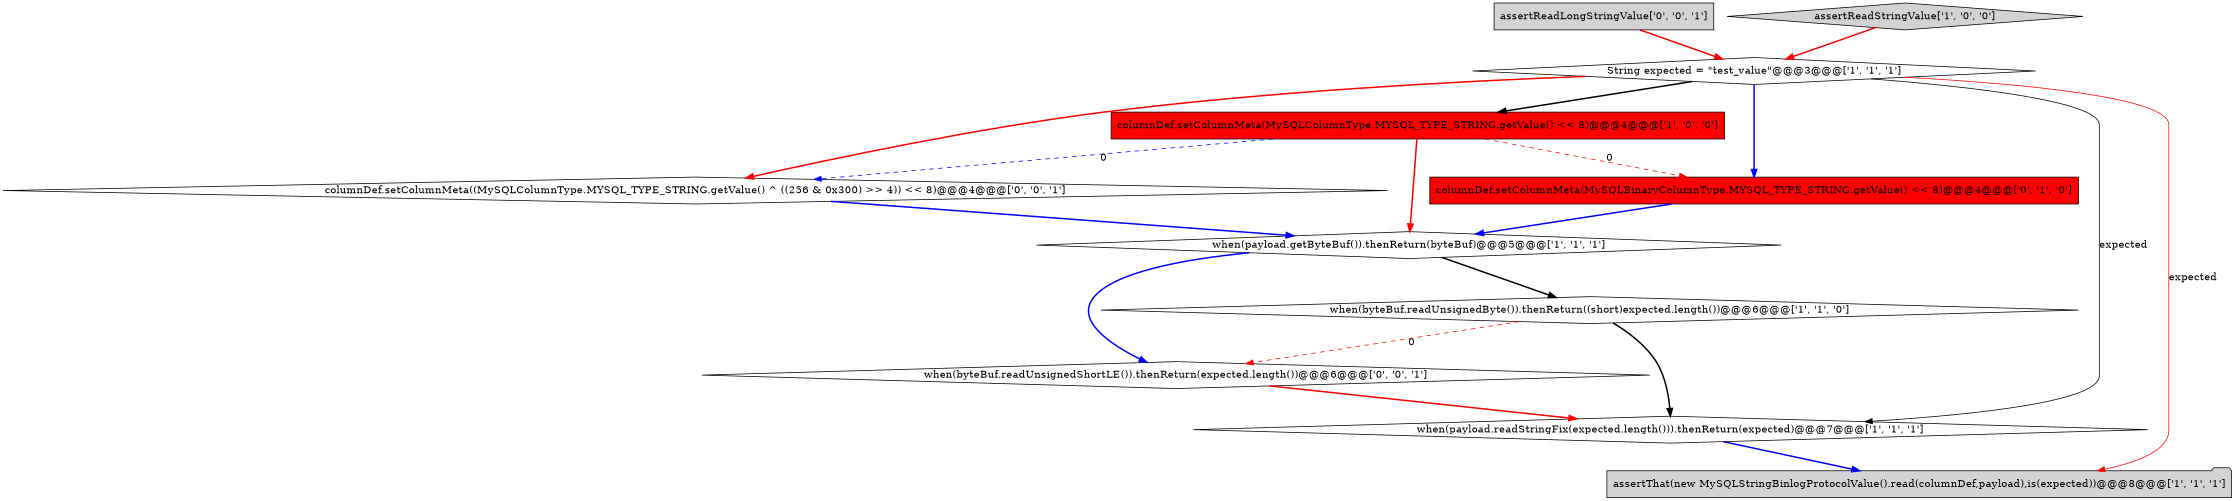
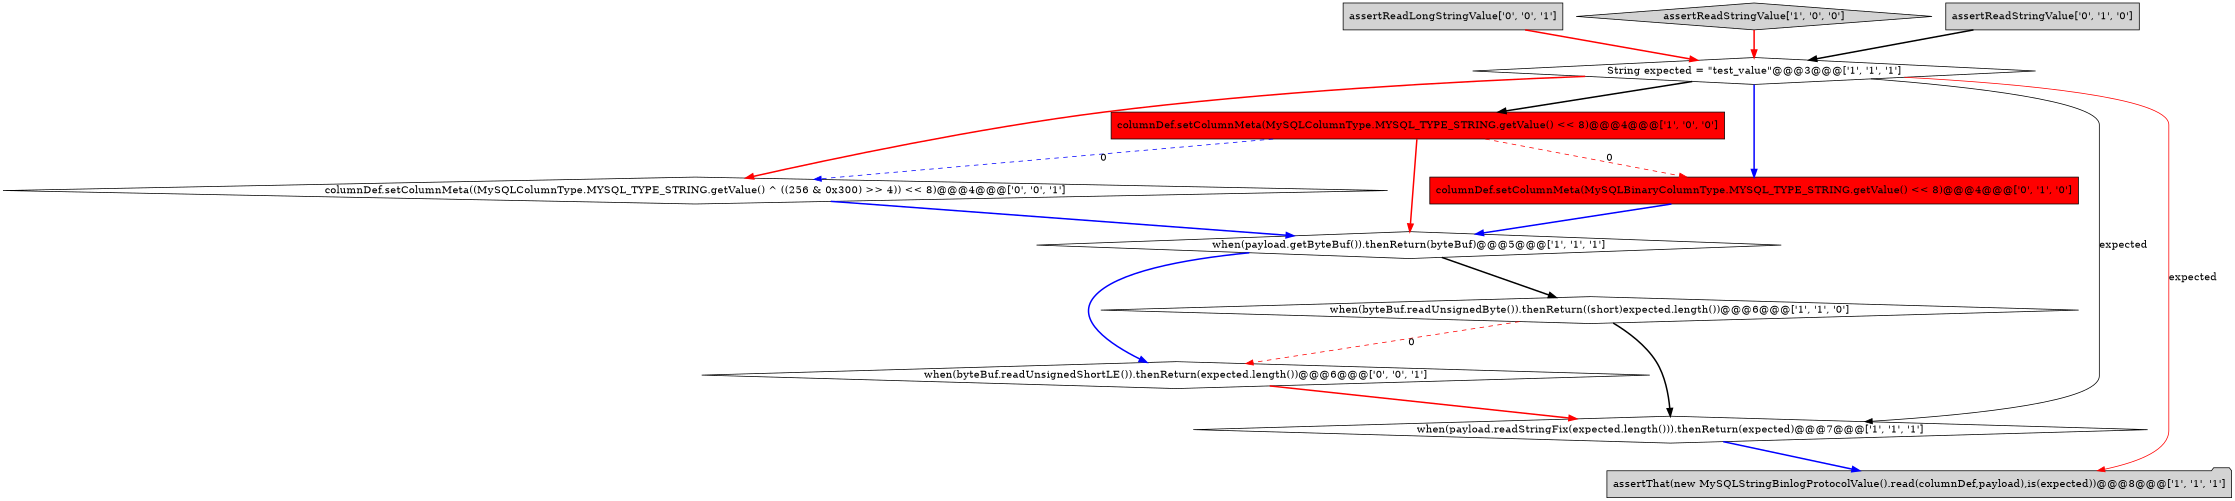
none -> (2043, 16)
